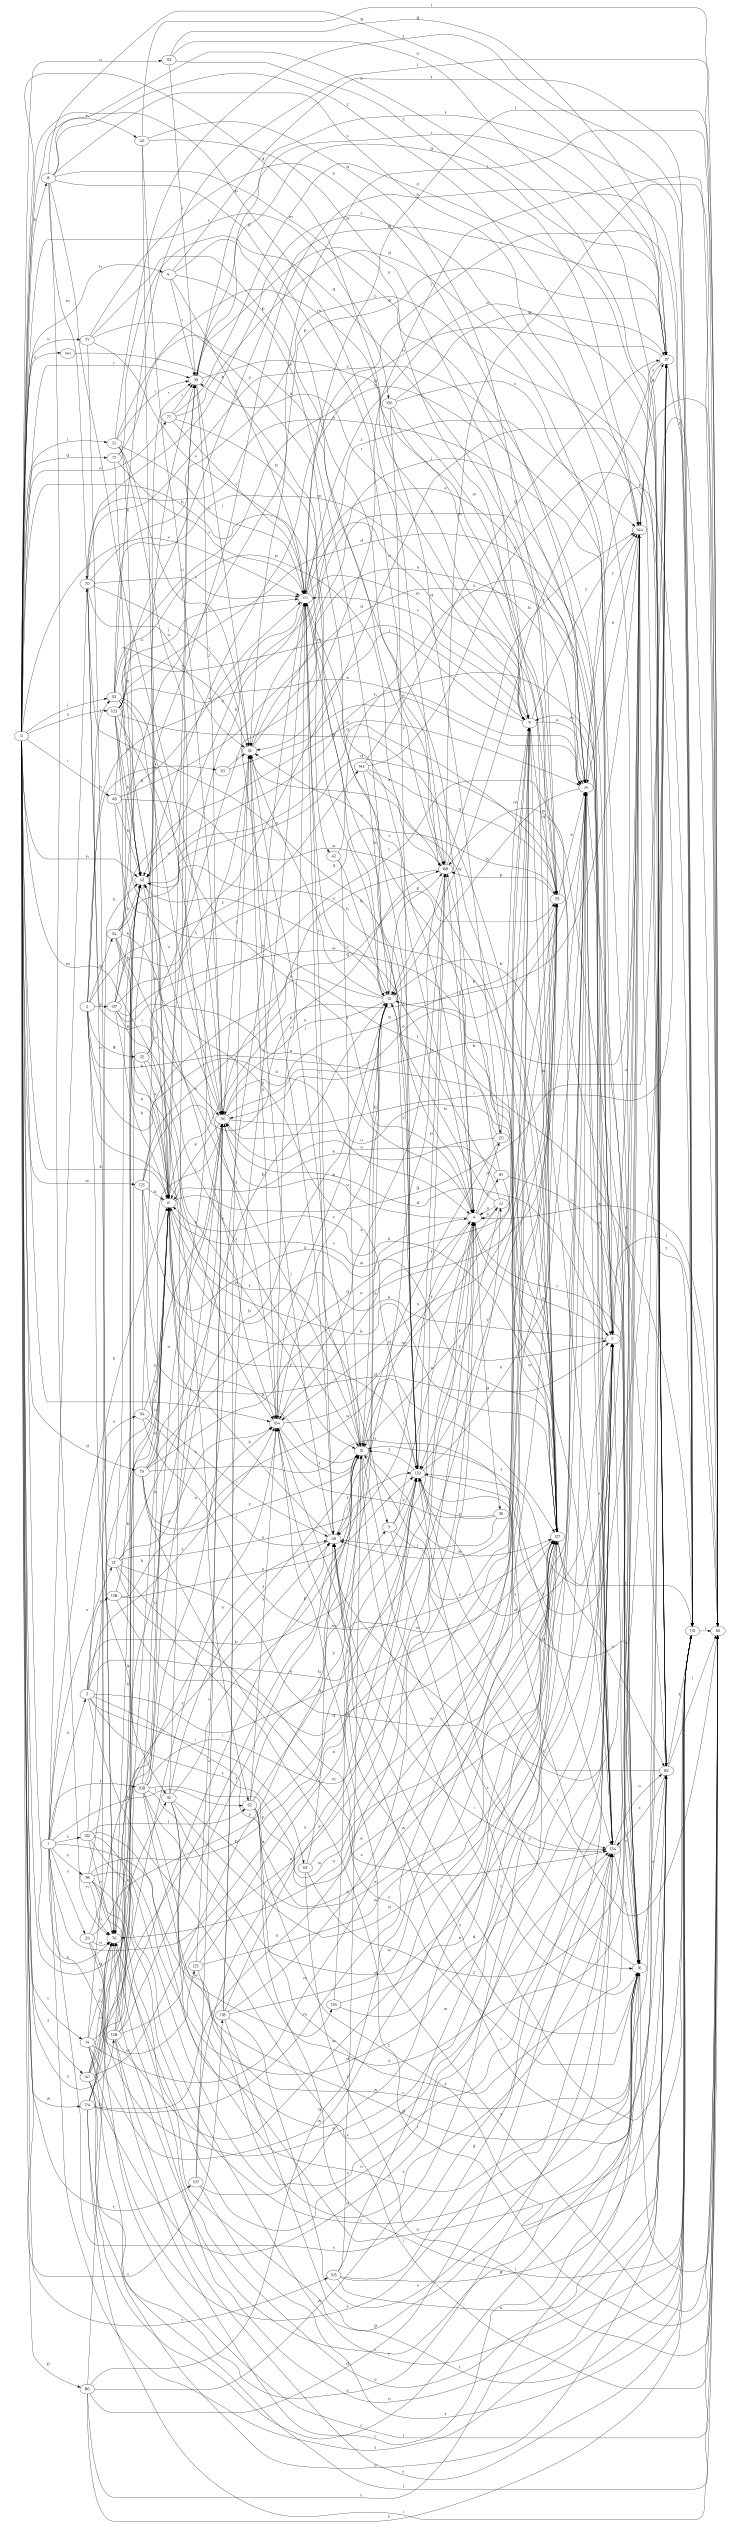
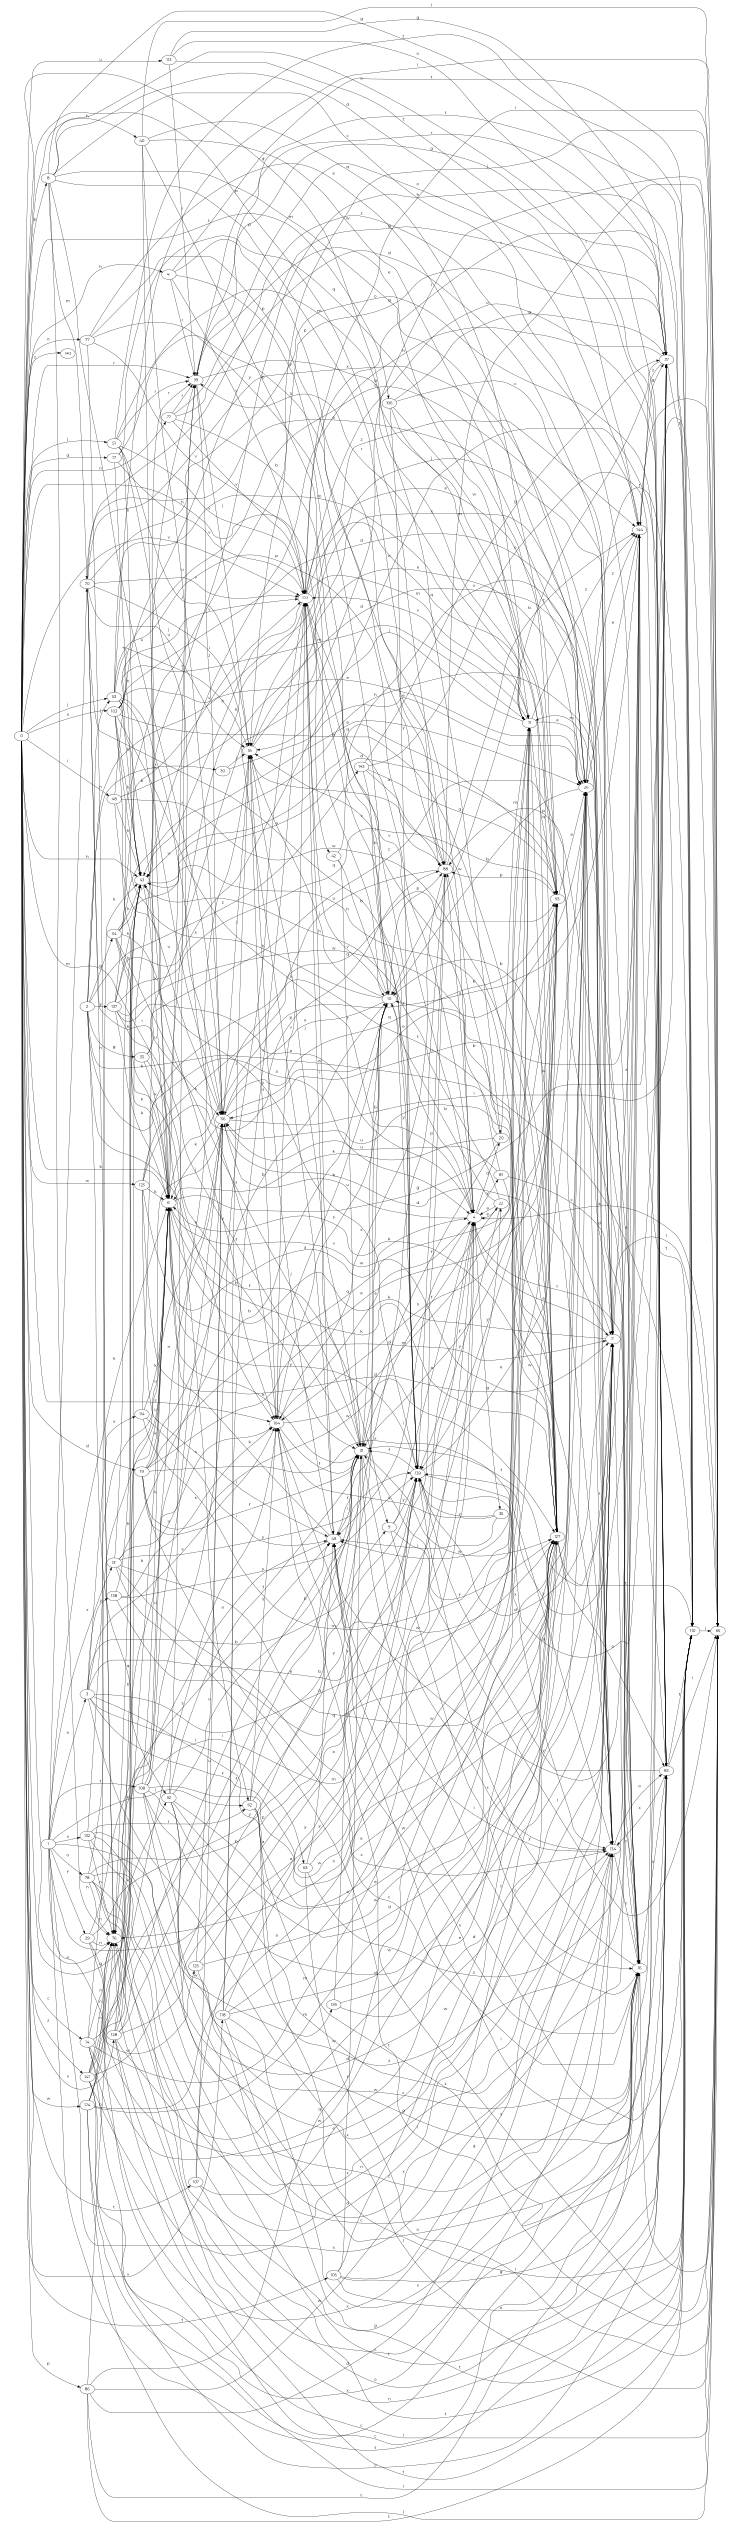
(348, 105) -> (348, 105)
(323, 621) -> (319, 553)
(319, 1061) -> (319, 1061)
